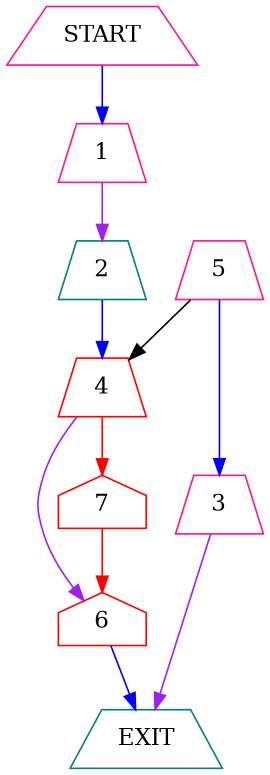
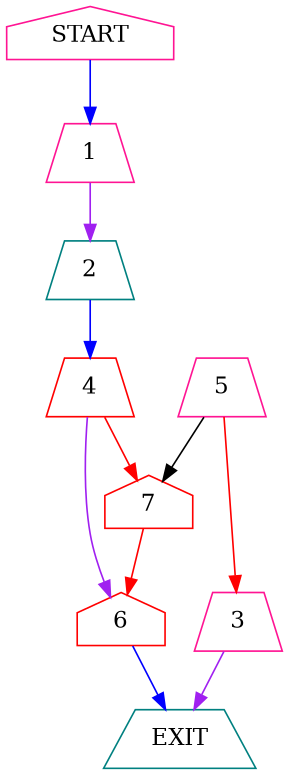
(102, 36) -> (90, 36)
(166, 324) -> (188, 442)
(219, 379) -> (230, 496)
